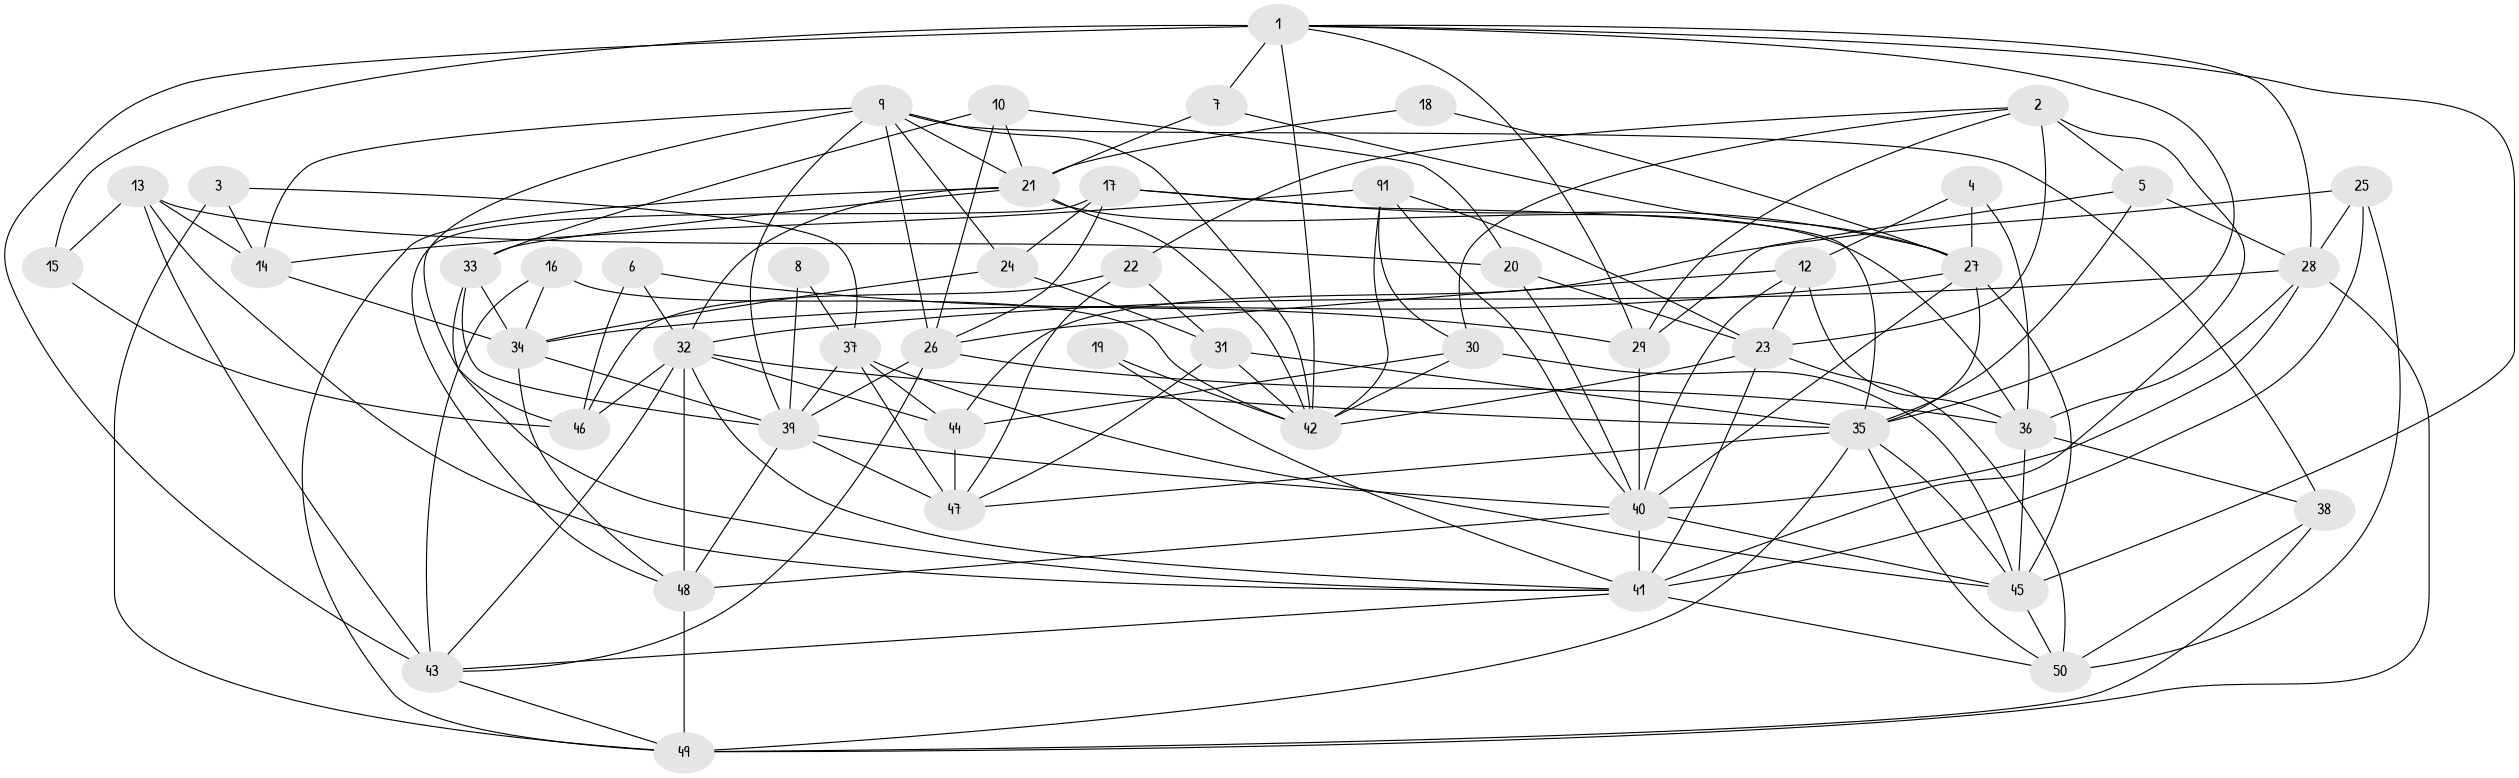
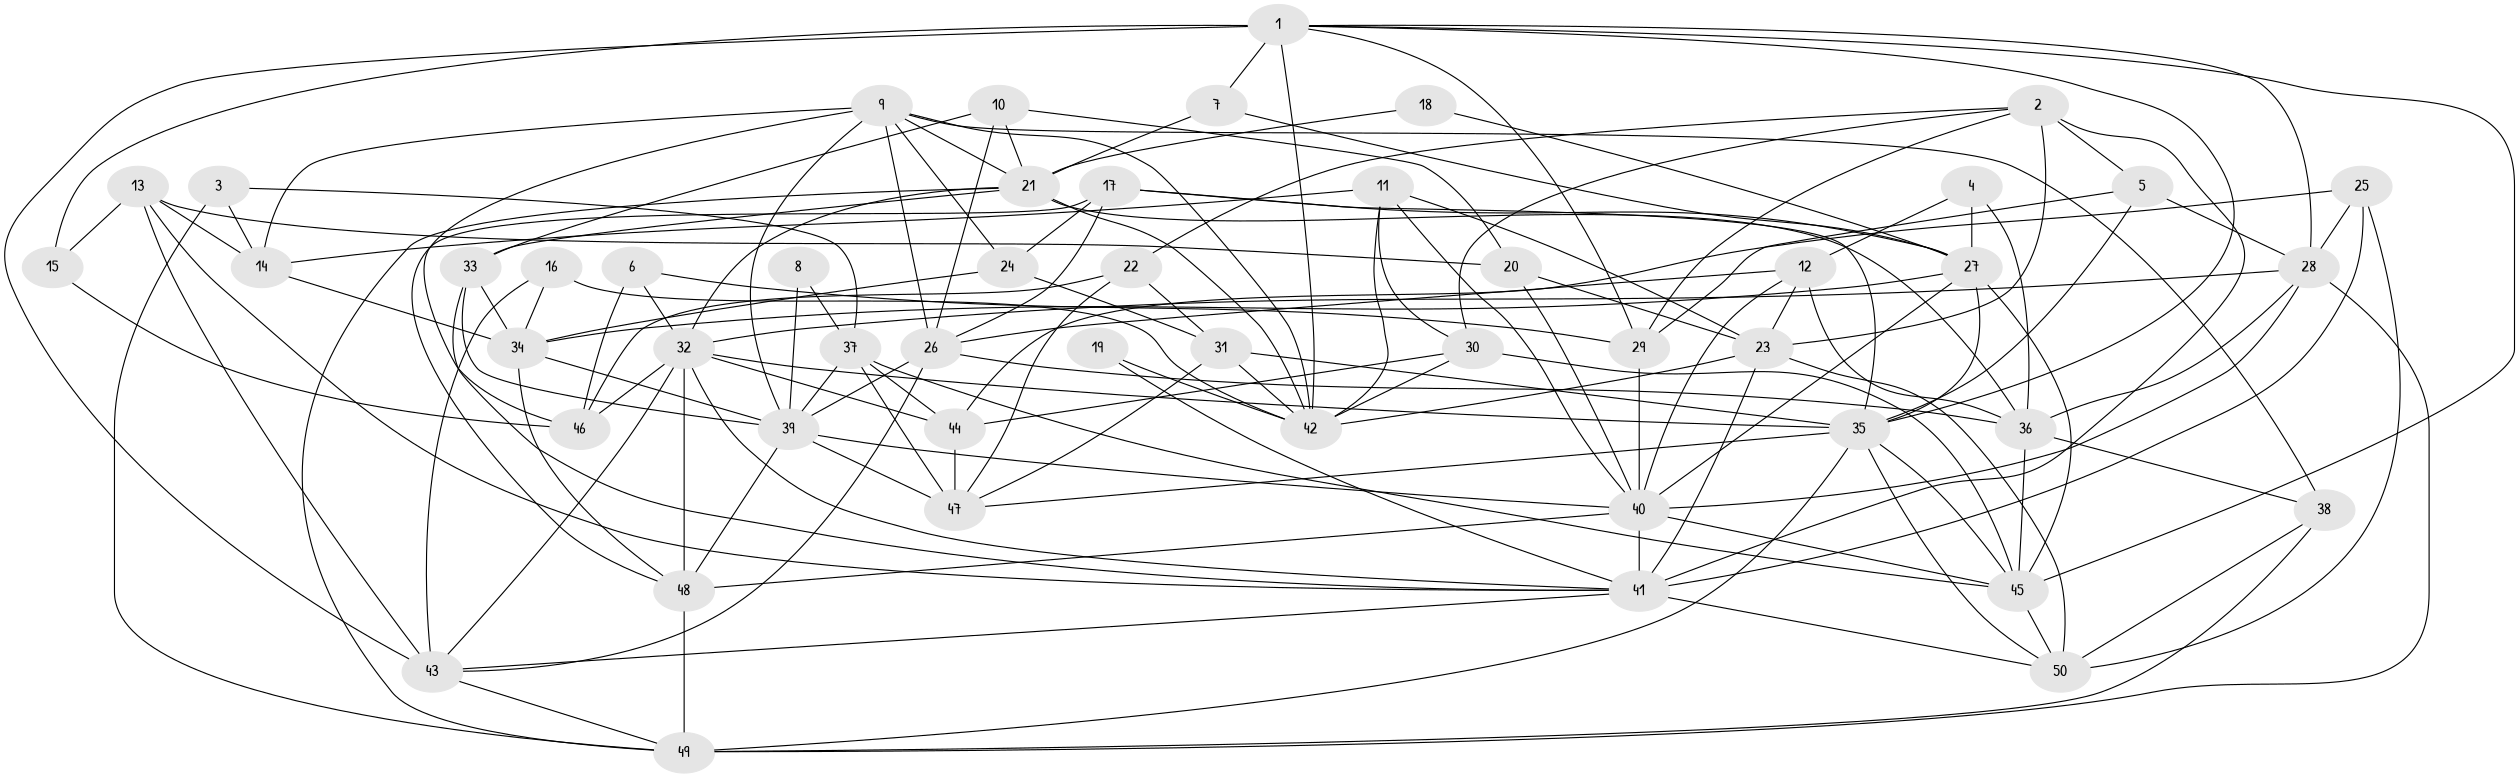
(1383, 187) -> (1383, 187)
